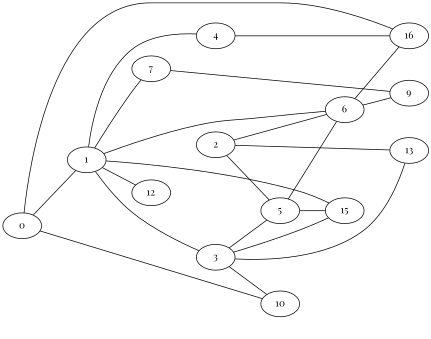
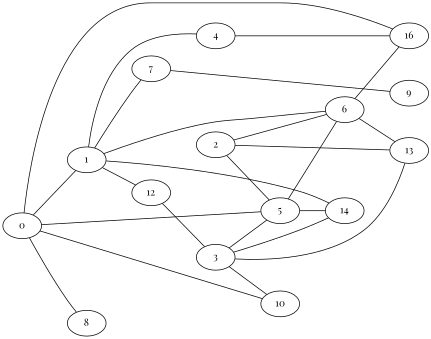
(377, 101) -> (377, 130)
(345, 211) -> (345, 211)
none -> (151, 218)
(141, 219) -> (183, 225)
none -> (87, 323)
